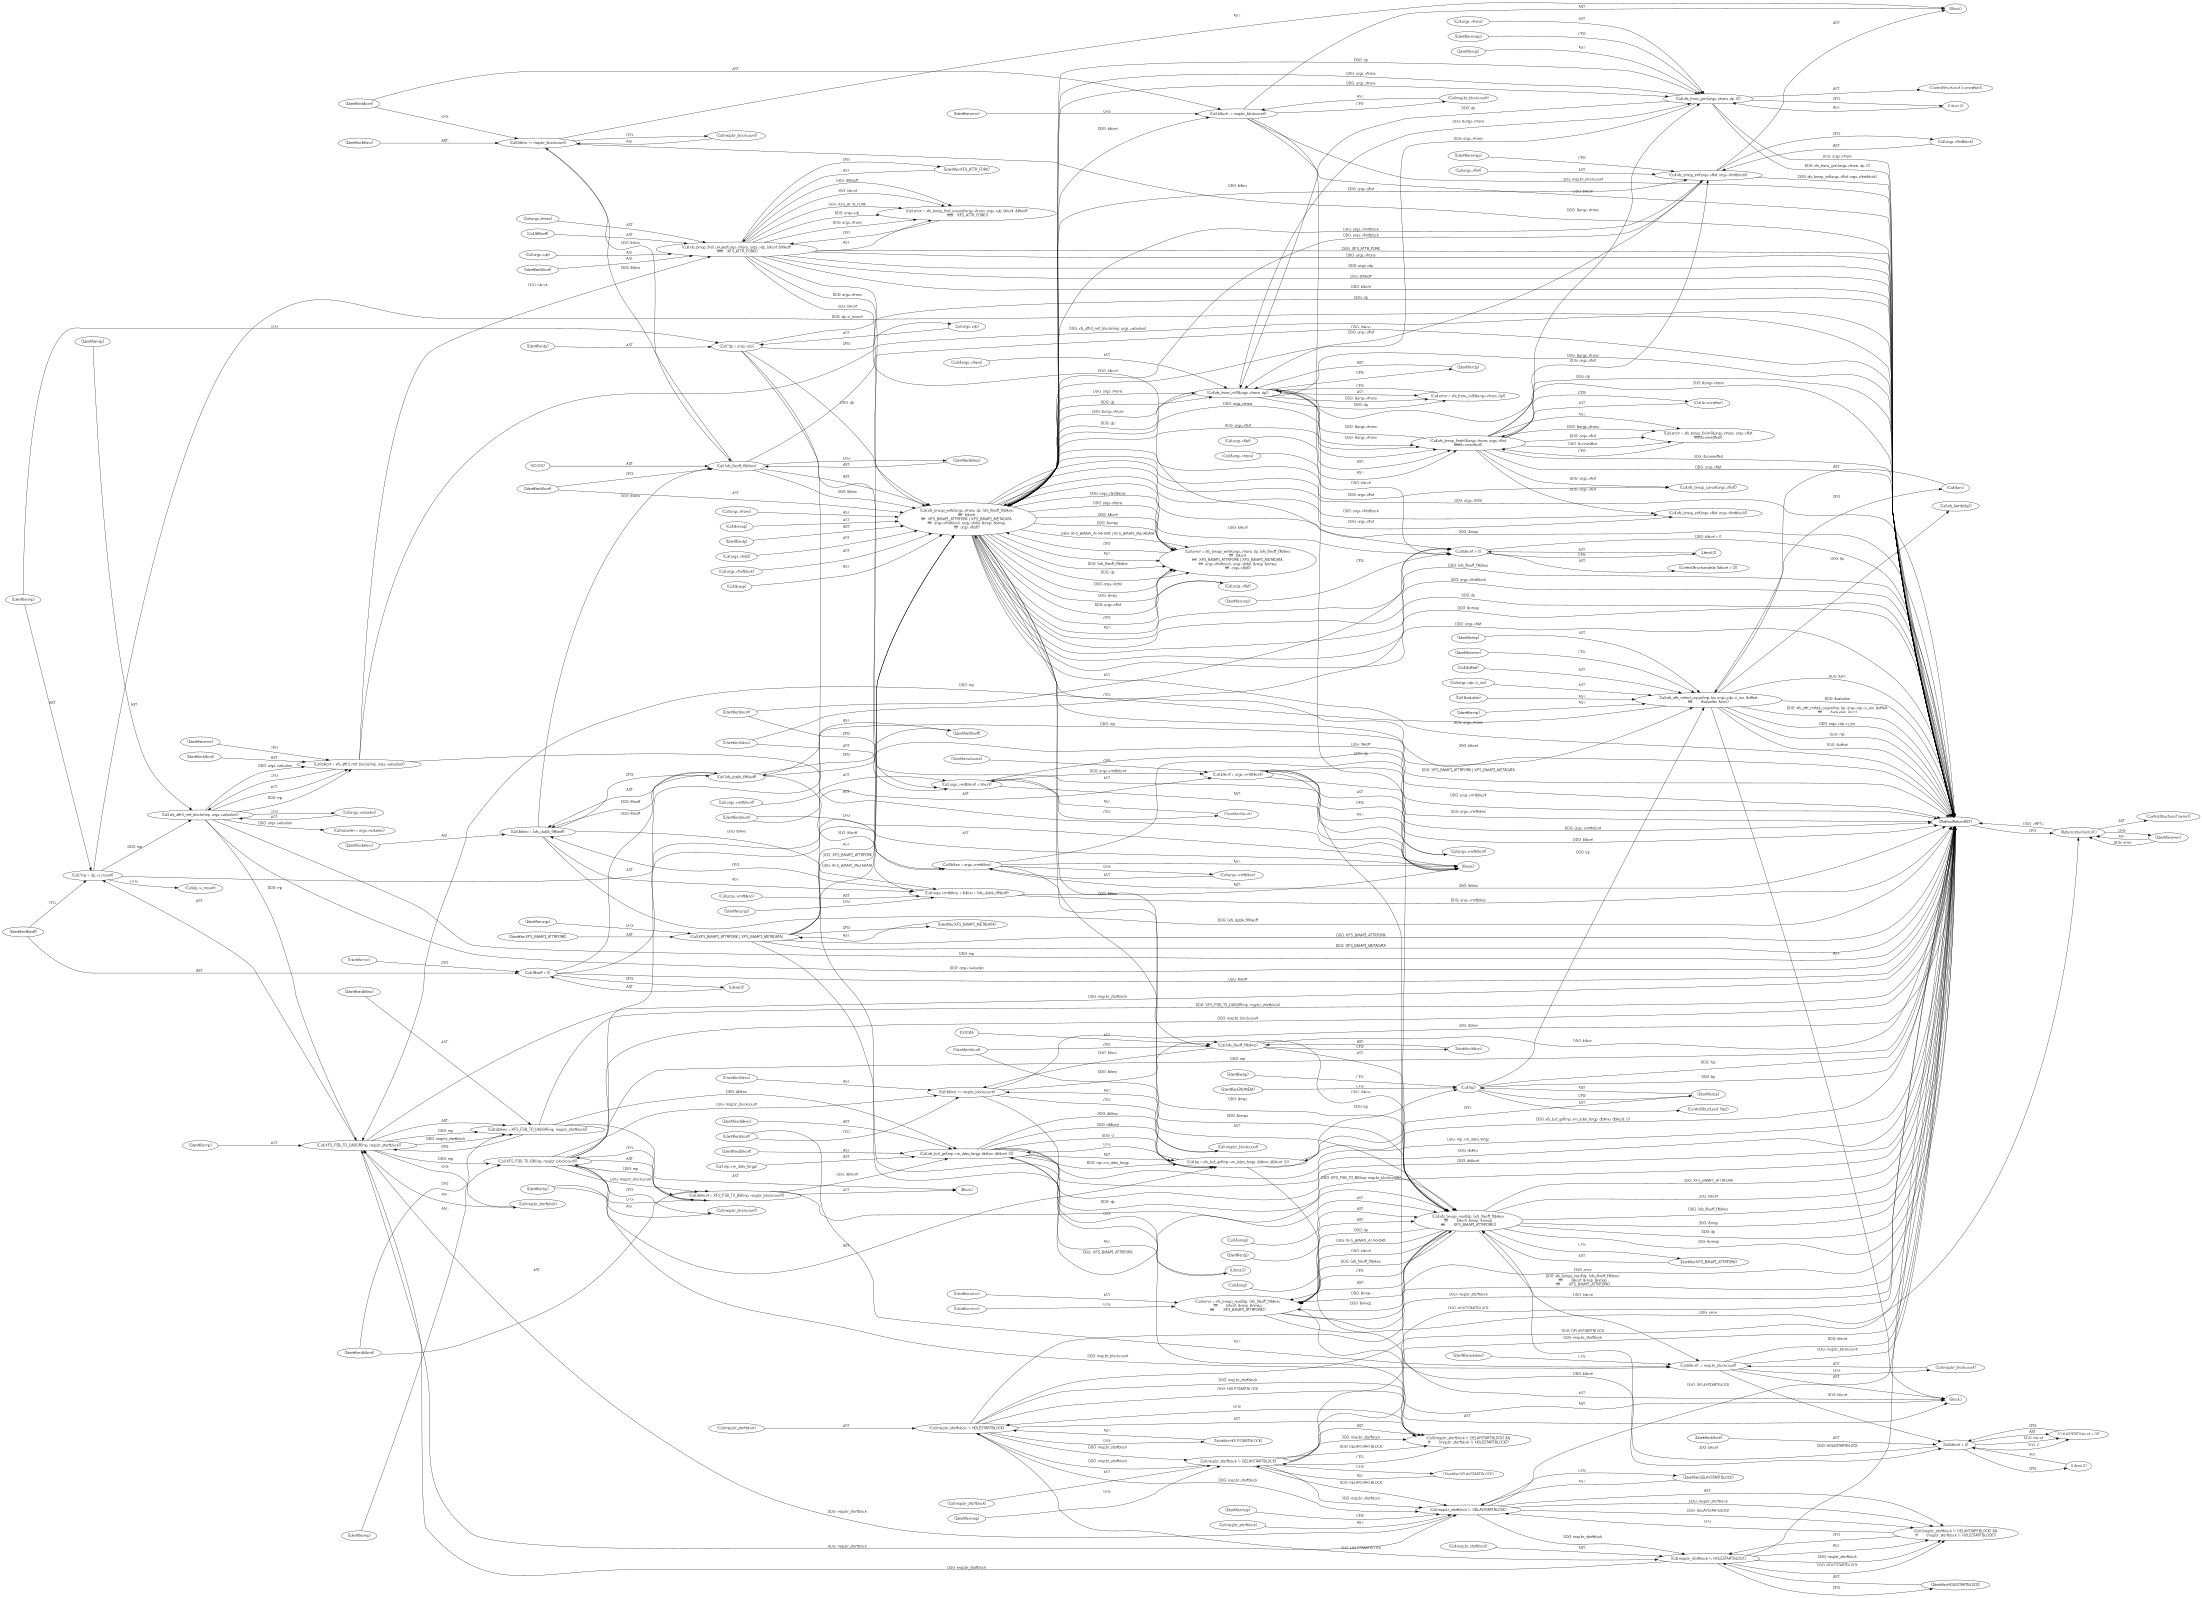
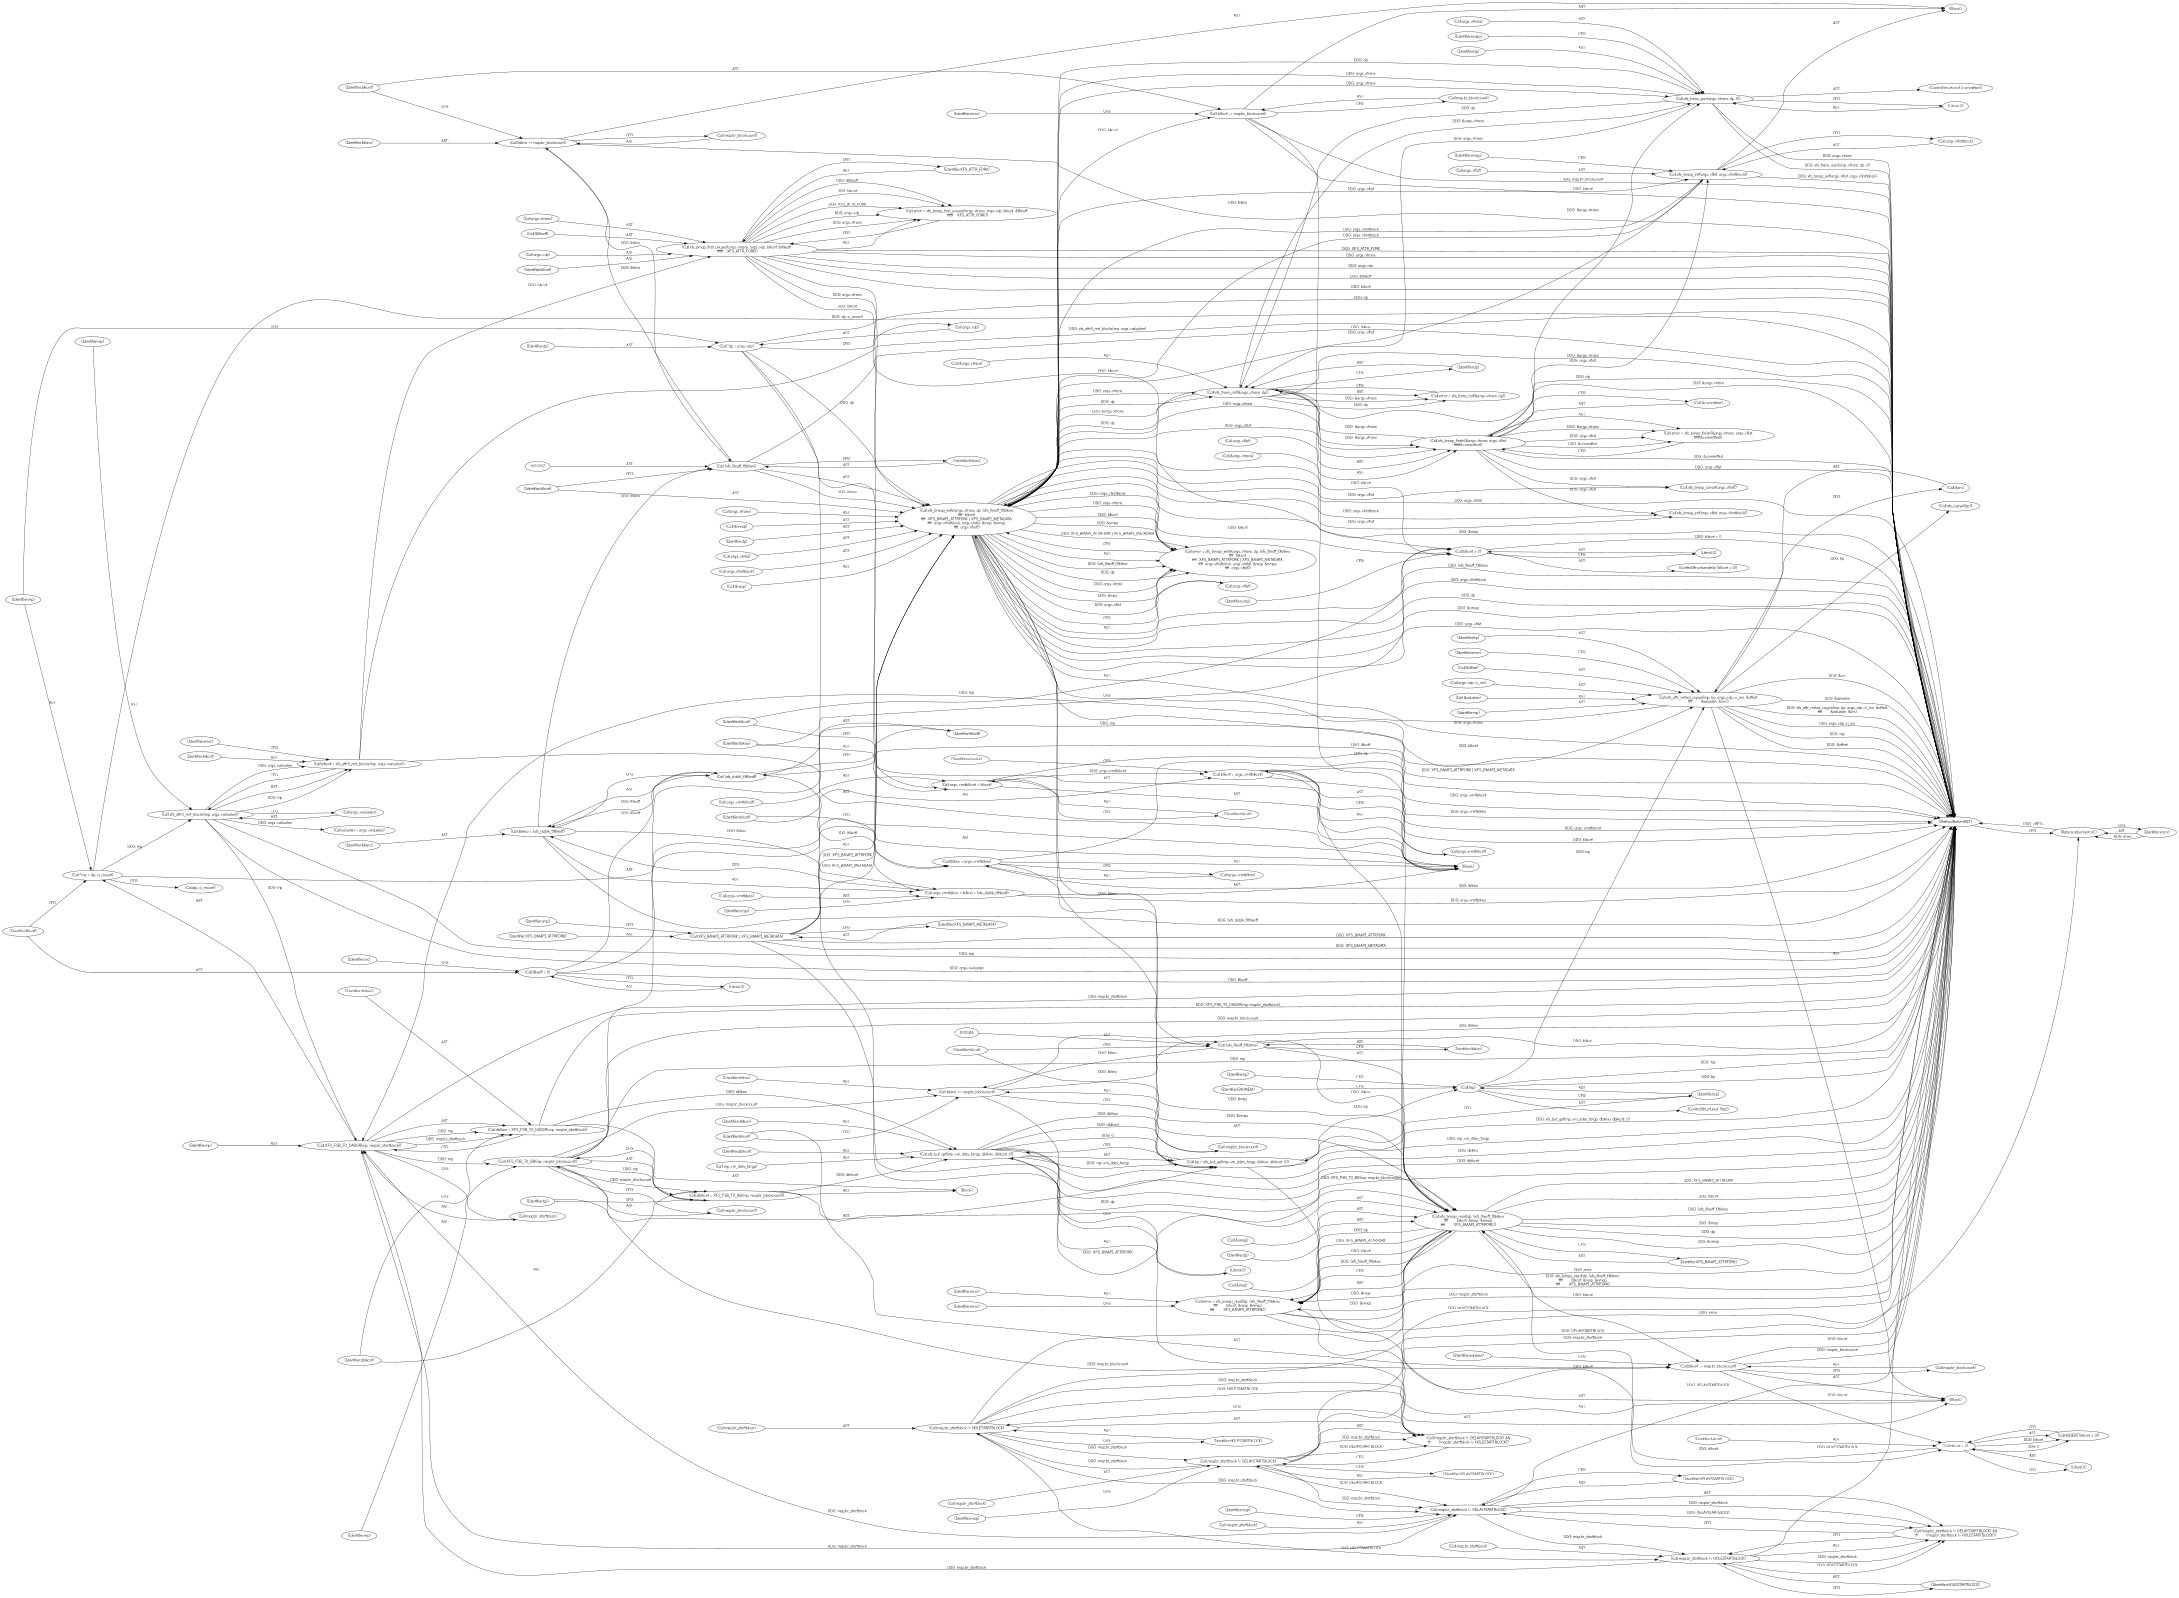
(1956, 506) -> (1956, 506)
(2168, 817) -> none
